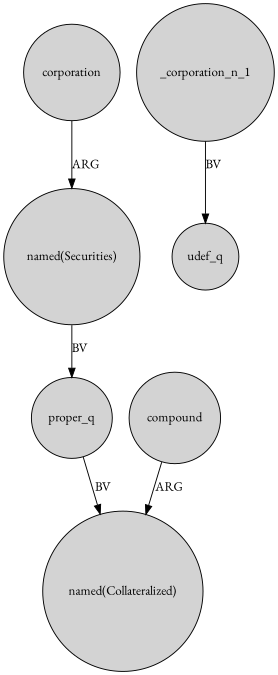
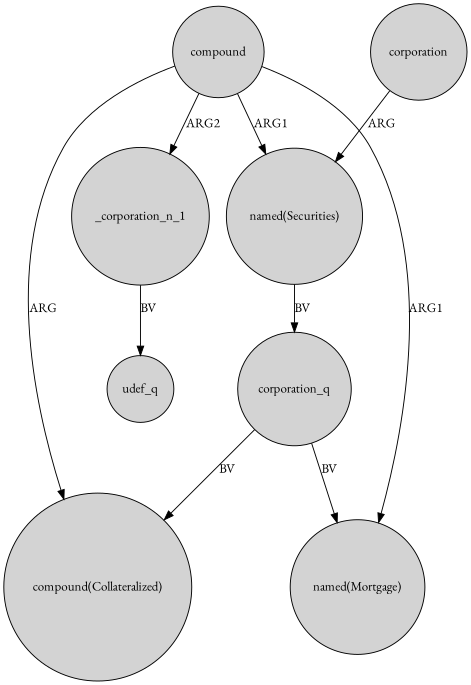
none -> (186, 120)
none -> (250, 120)
(72, 418) -> (294, 389)
none -> (358, 587)
(123, 591) -> (98, 587)
